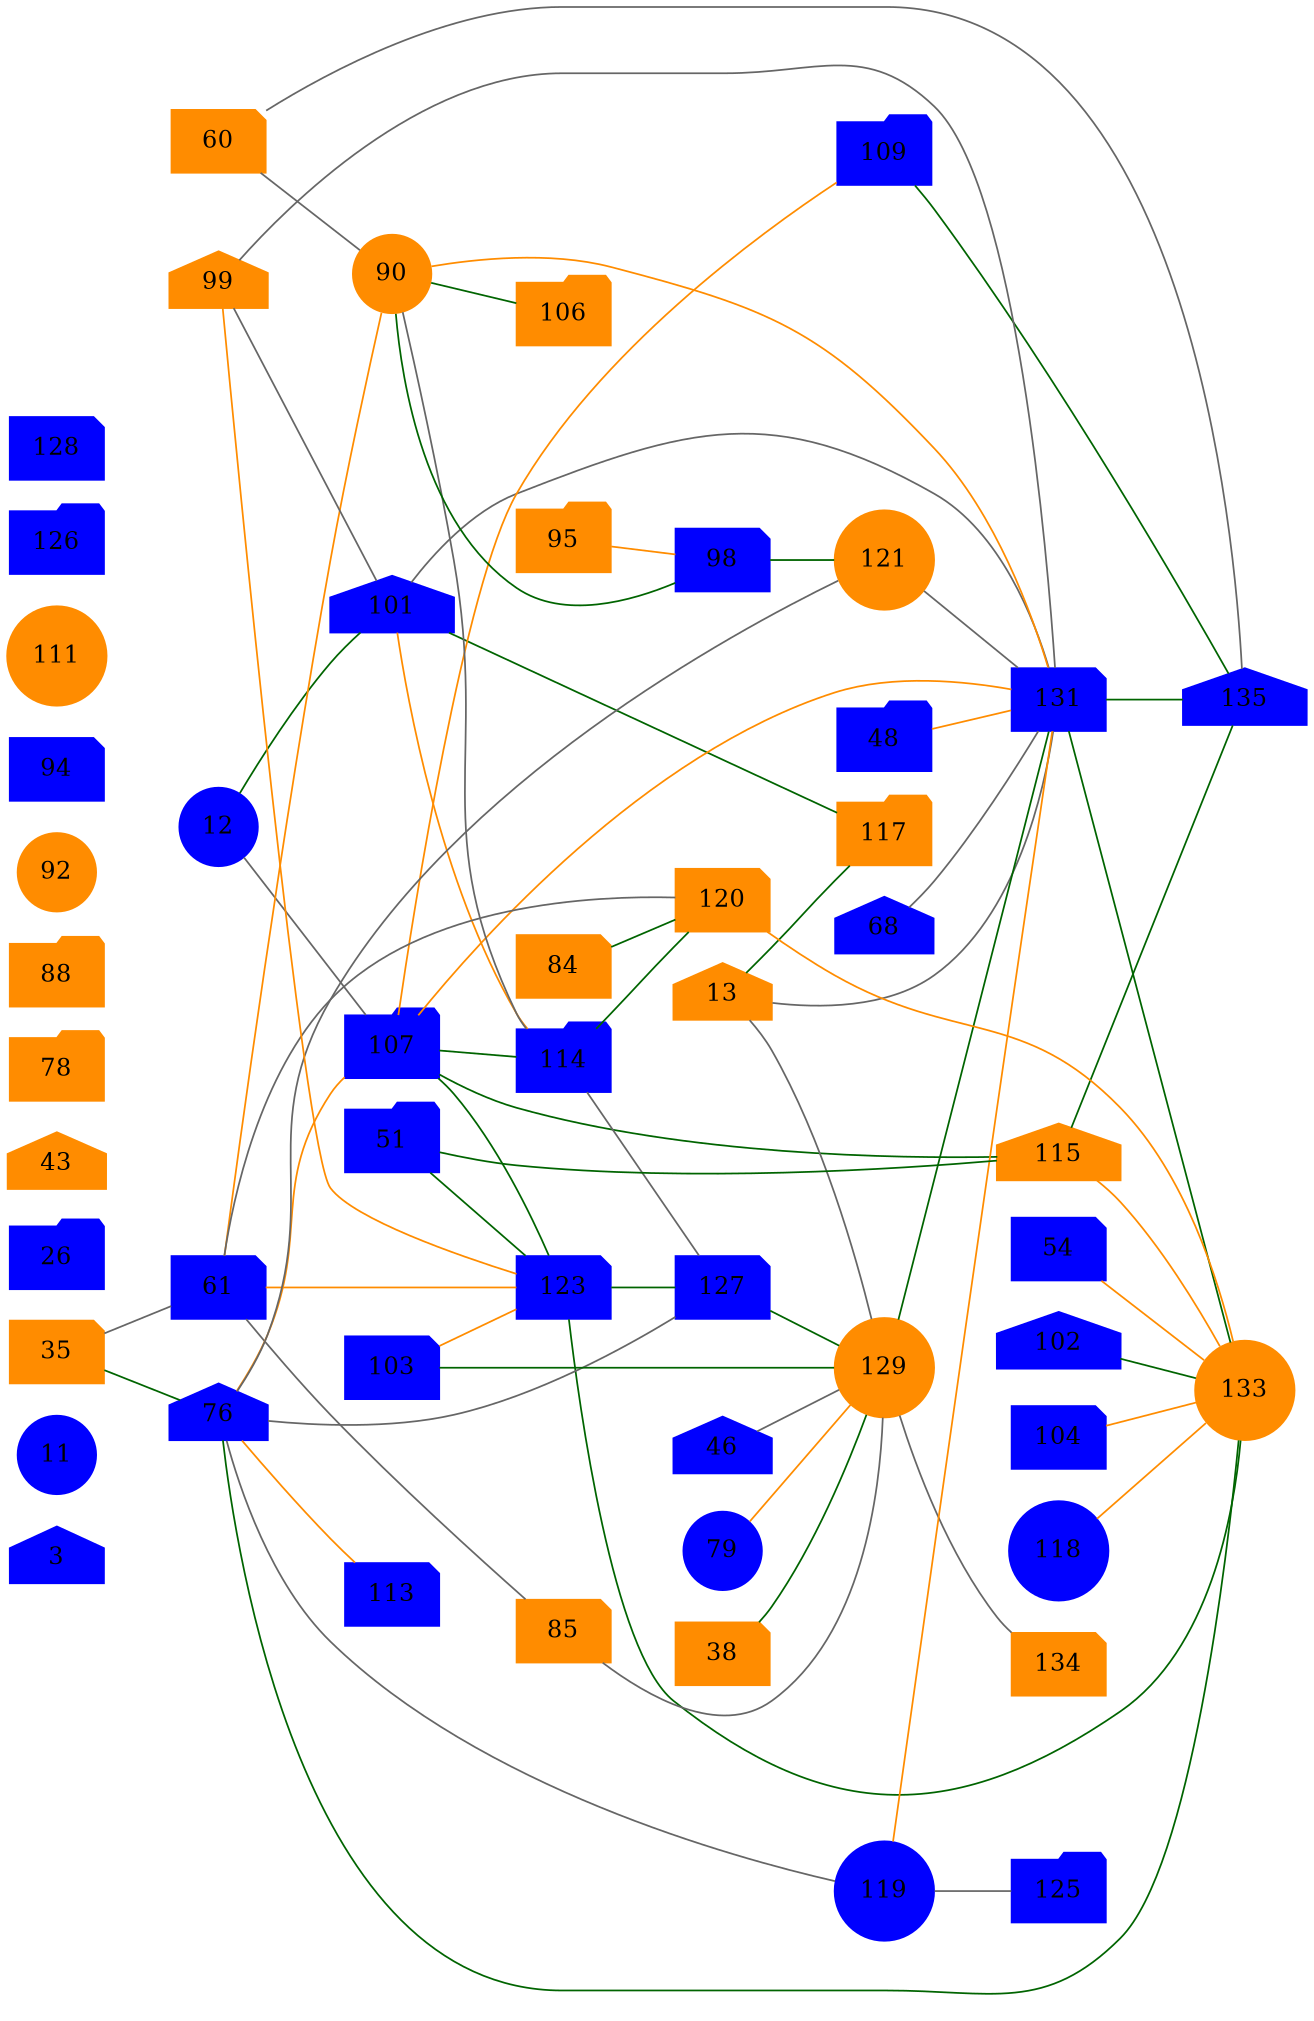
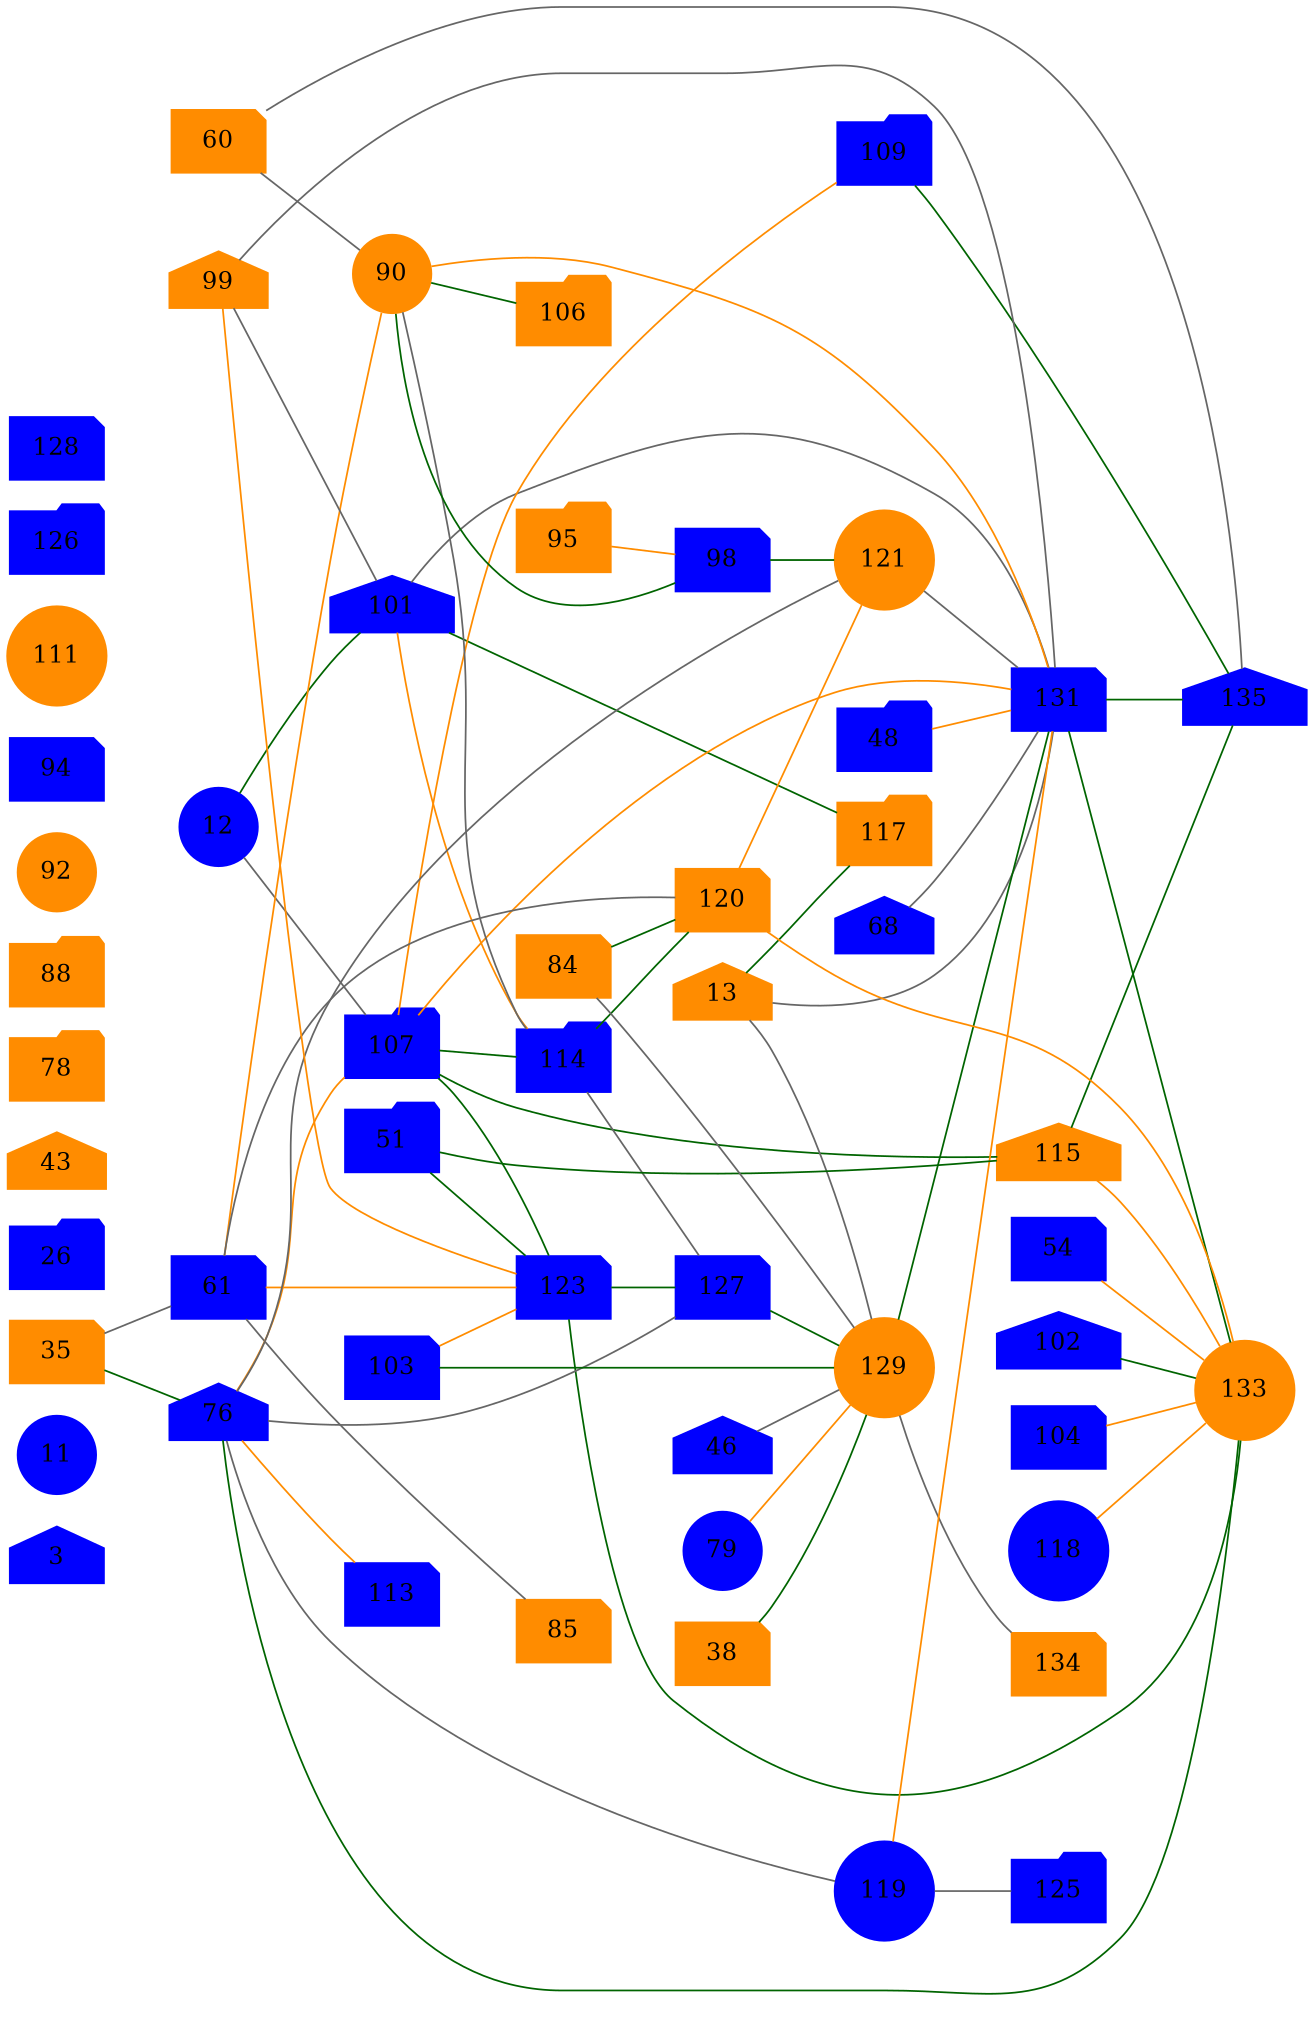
none -> (800, 737)
(816, 1654) -> (729, 1160)
